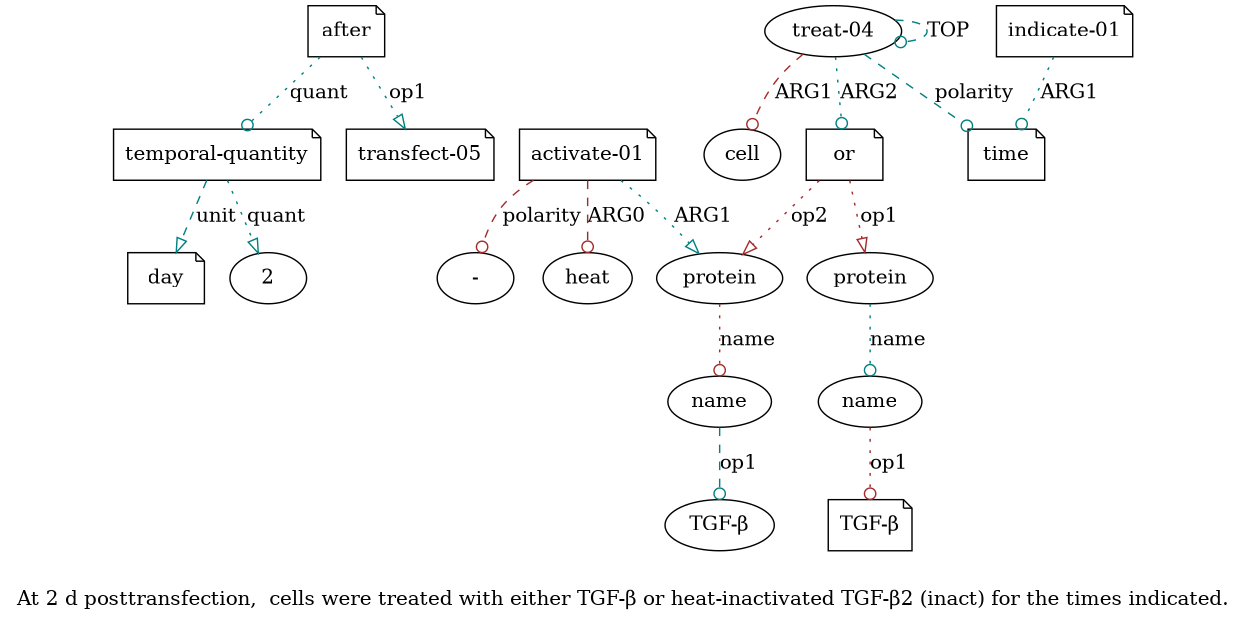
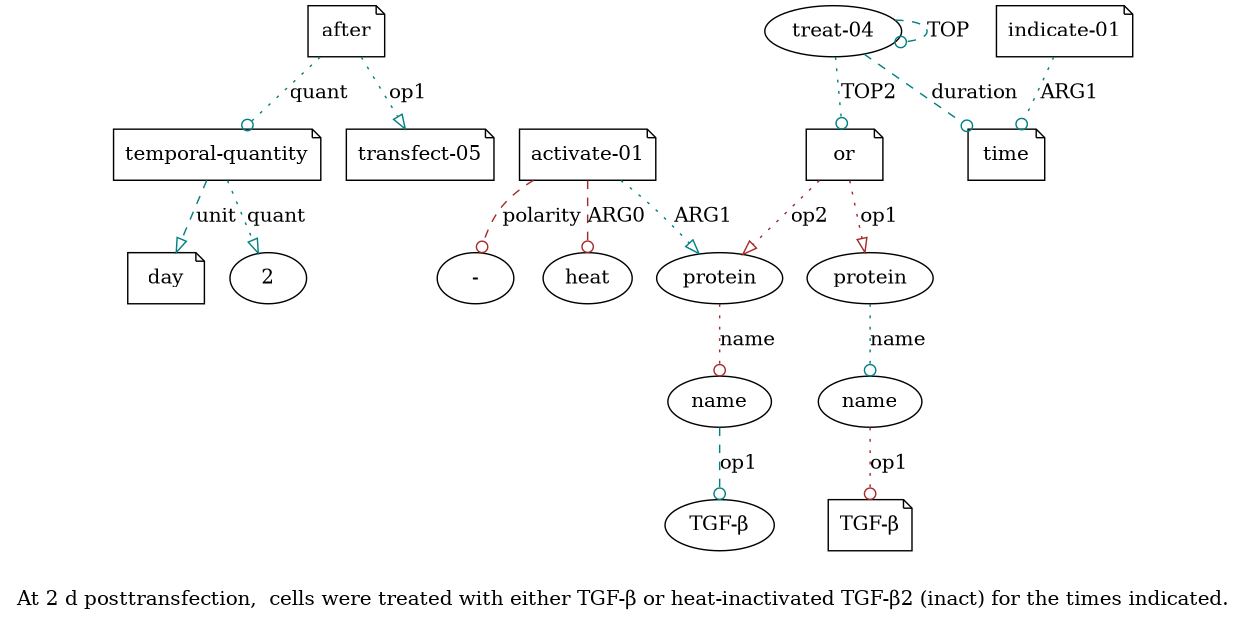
(869, 93) -> (869, 93)
(974, 93) -> (974, 93)
(742, 155) -> none
